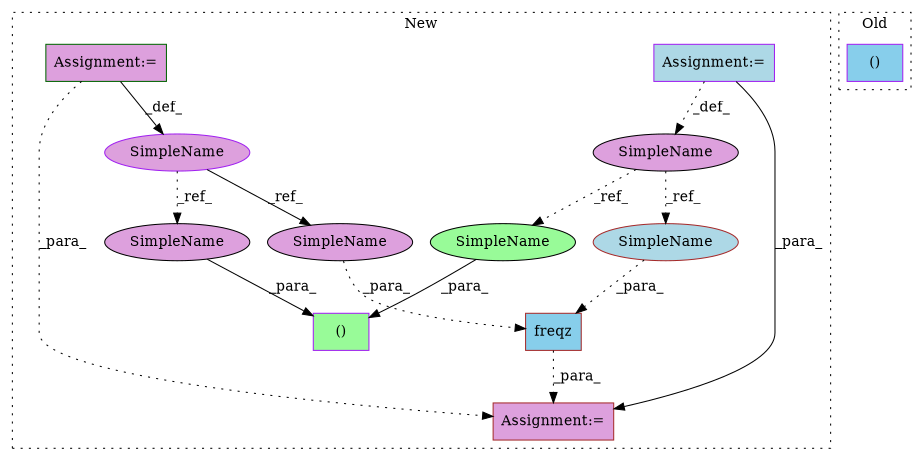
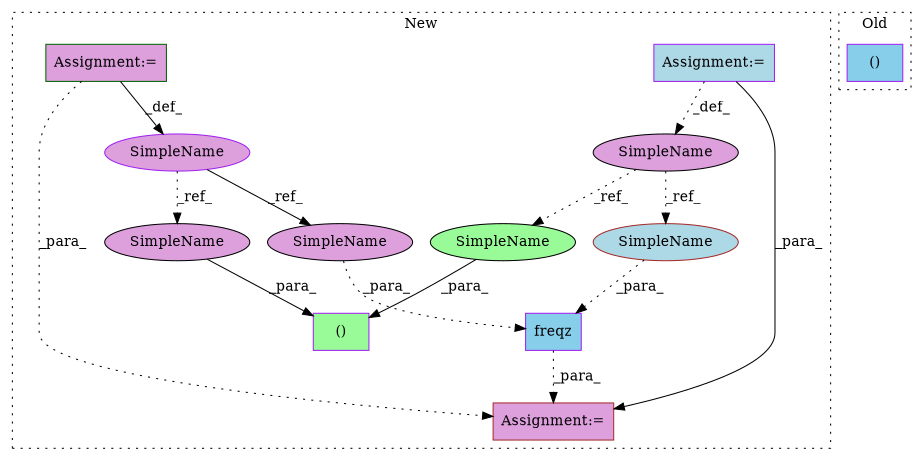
(553, 332) -> (553, 332)
